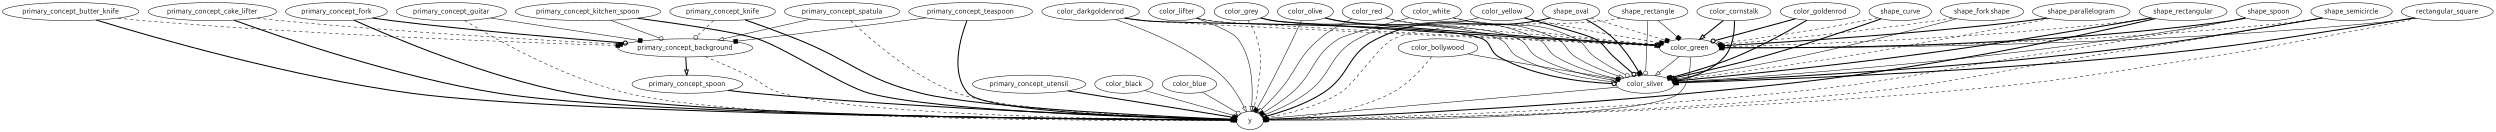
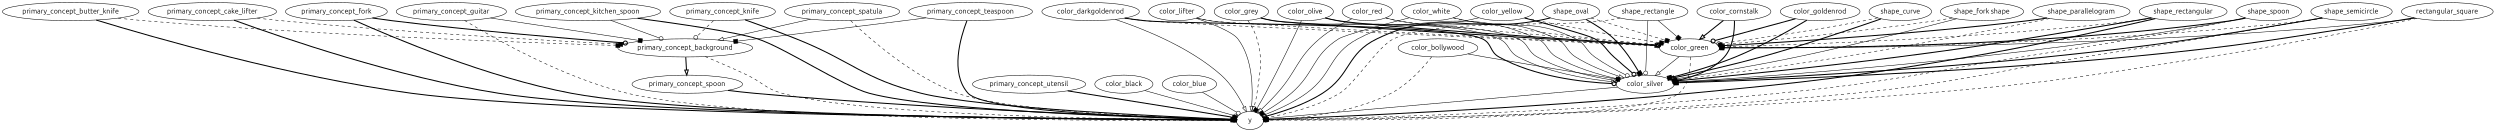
(1494, 117) -> (1494, 117)
